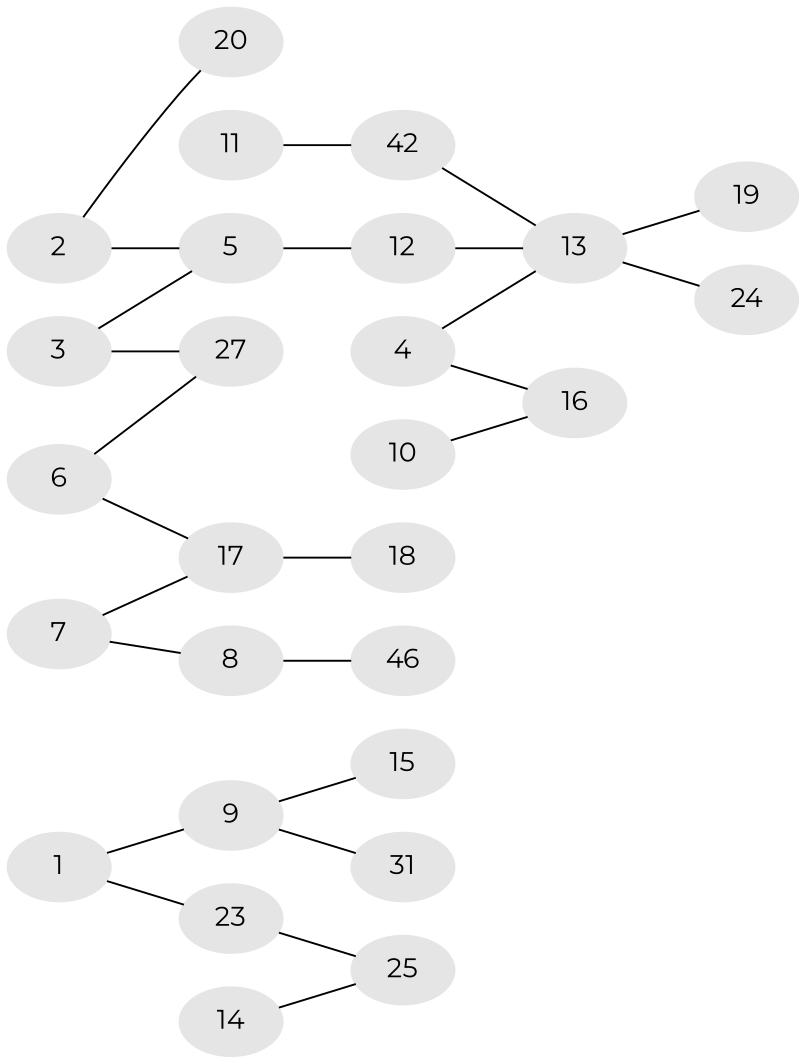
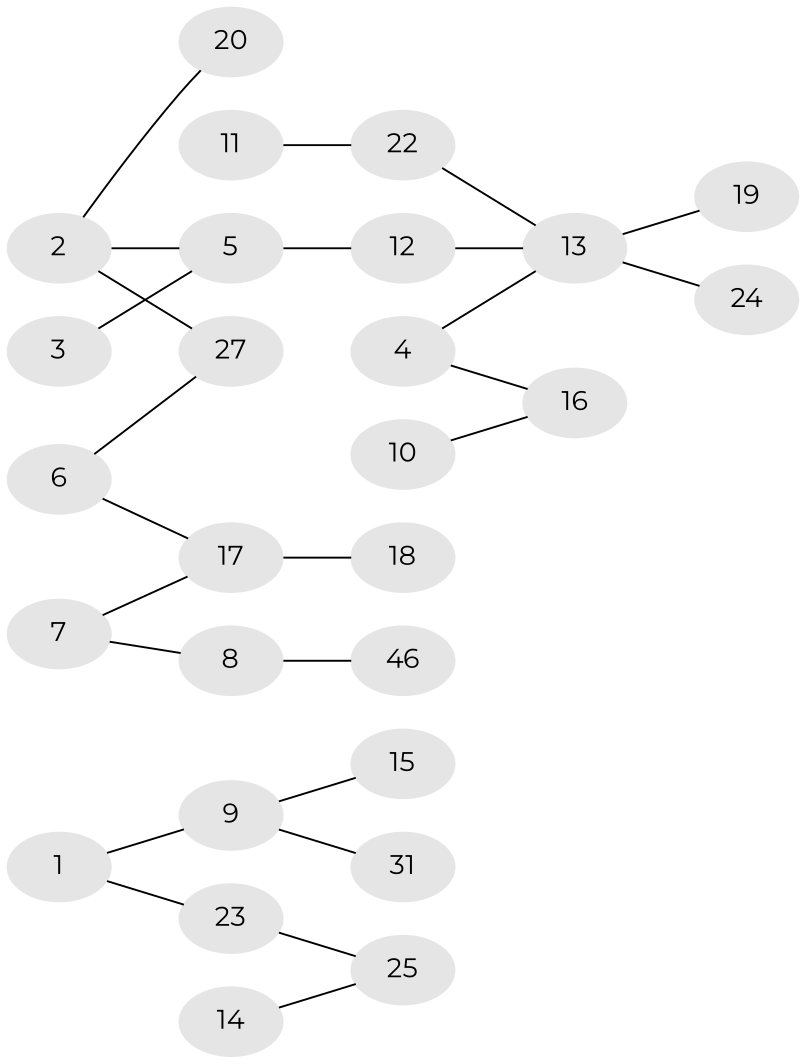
(403, 145) -> (403, 145)
(145, 351) -> (133, 293)
